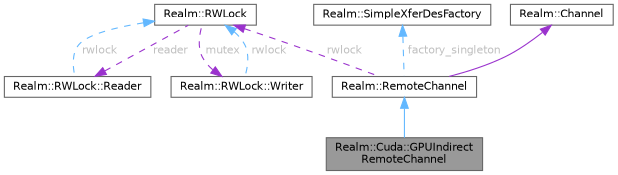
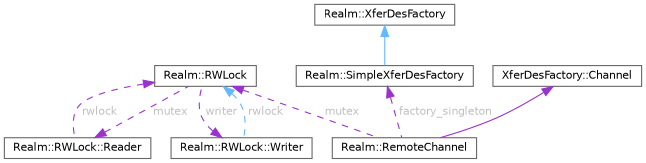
none -> (385, 15)
(562, 15) -> (567, 76)
(94, 35) -> (94, 96)
(169, 51) -> (169, 112)
(221, 51) -> (220, 112)
(343, 51) -> (340, 112)
(404, 56) -> (396, 117)
(404, 154) -> none
